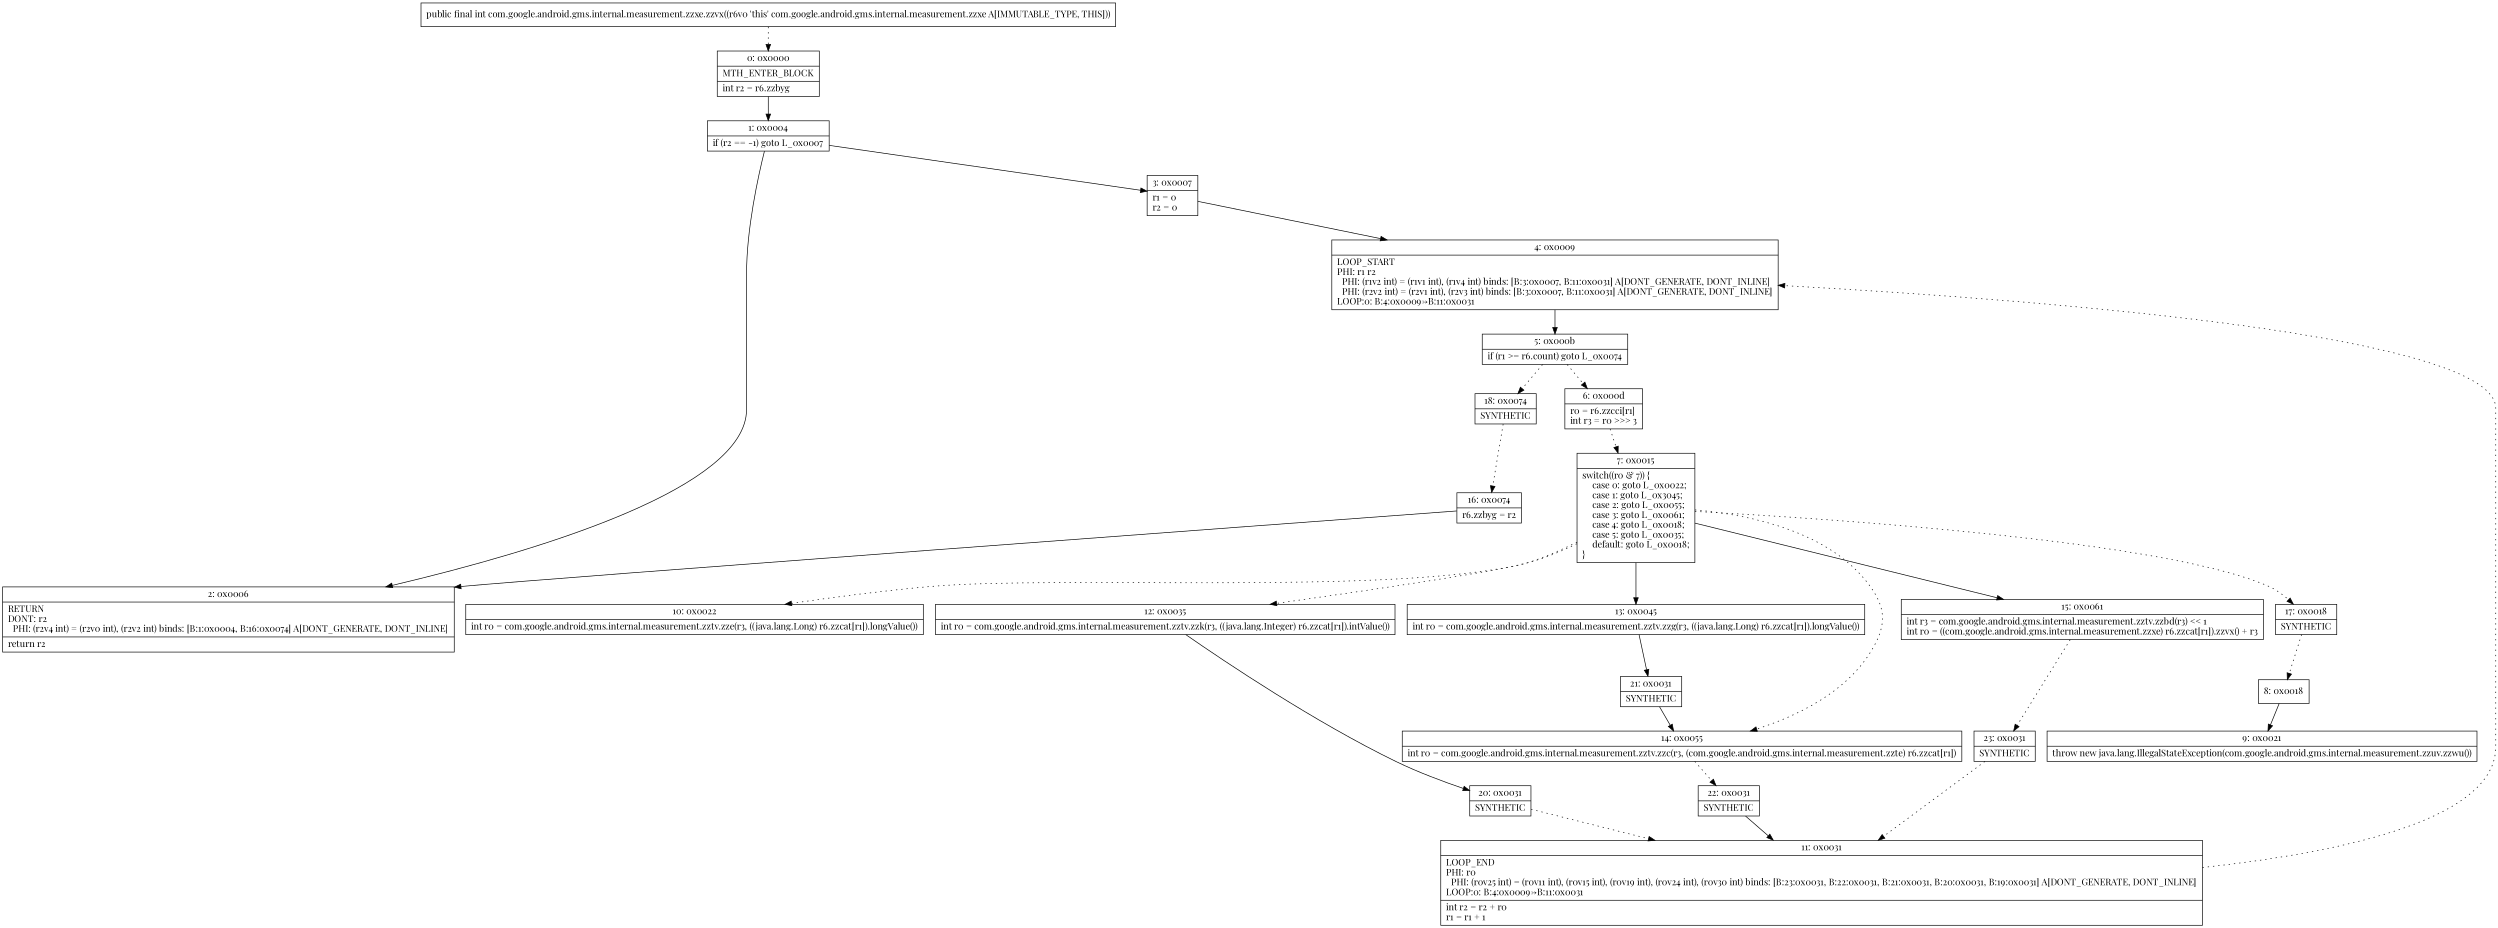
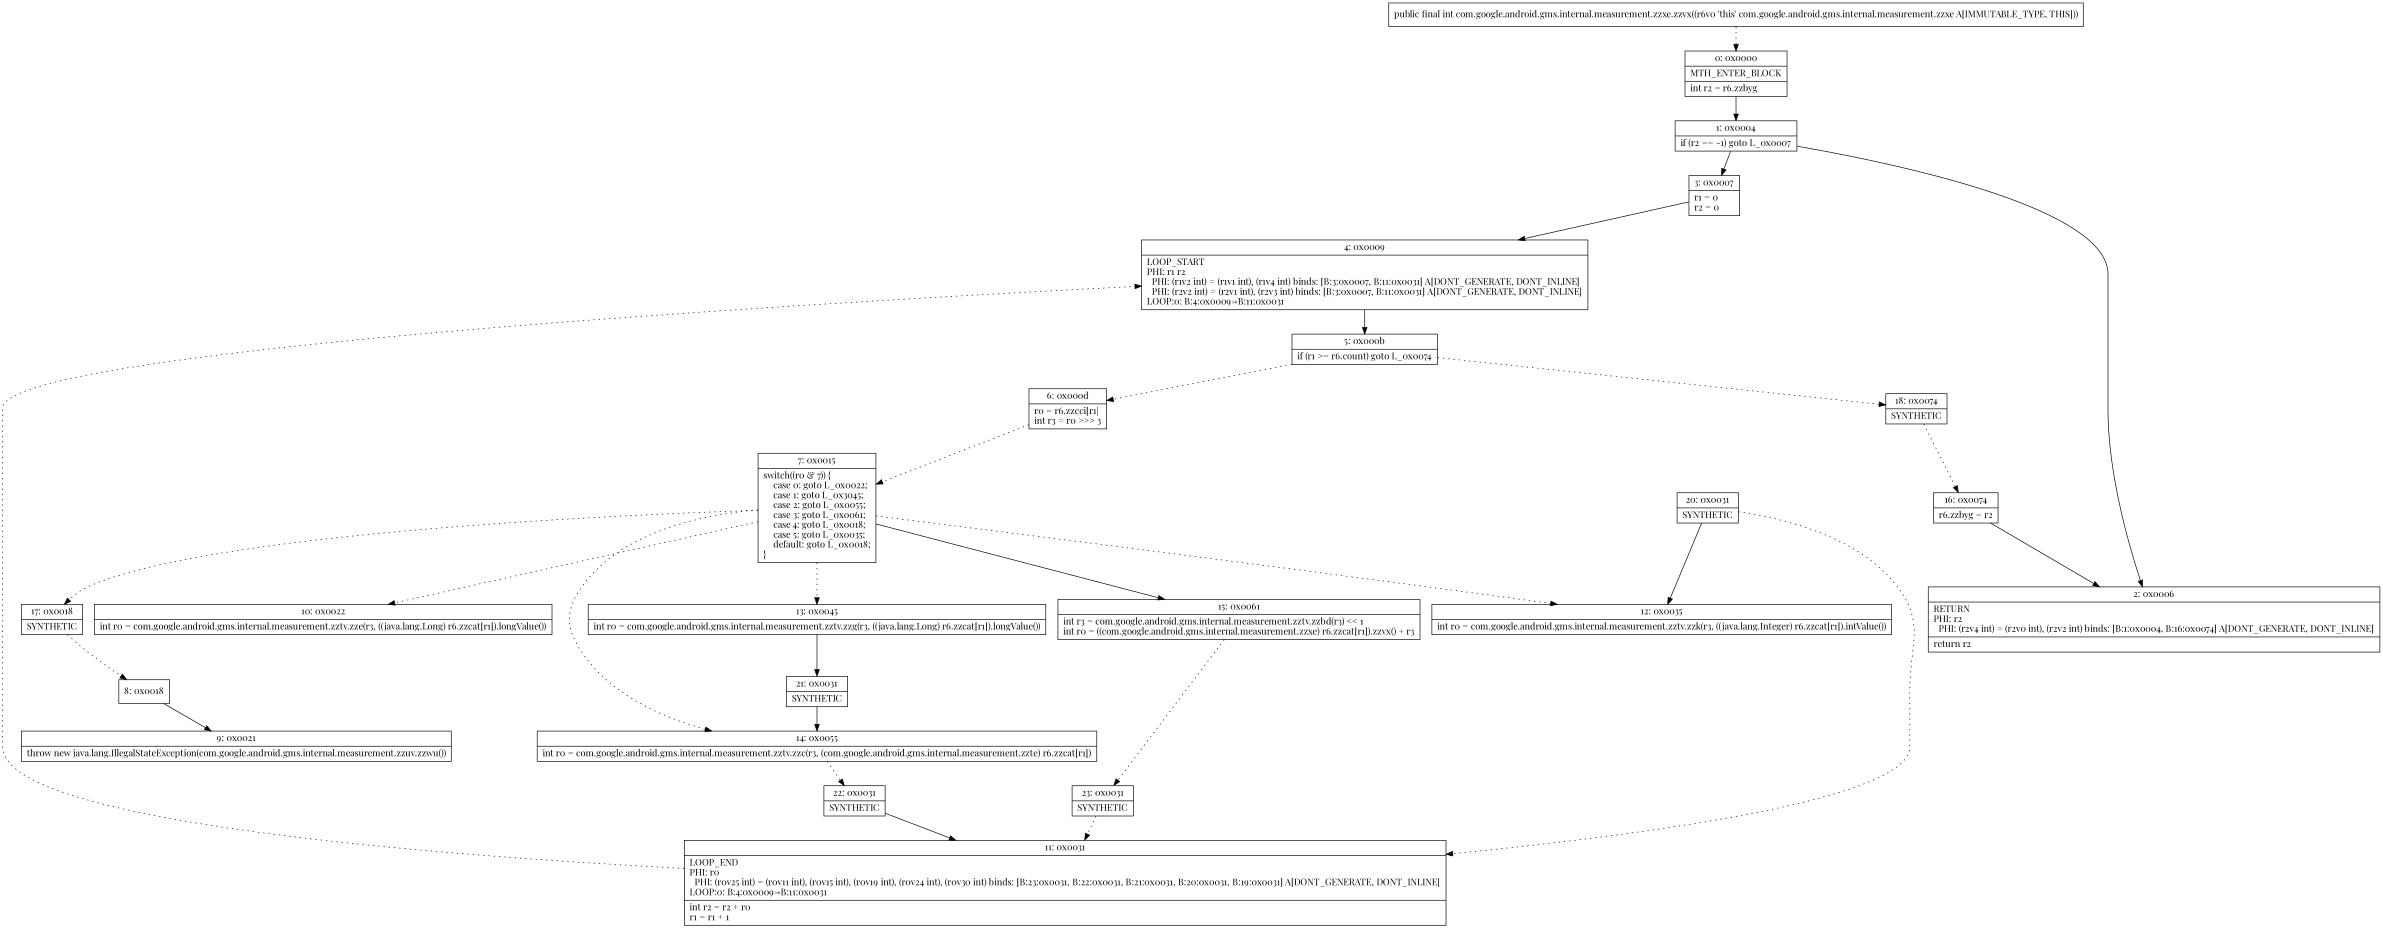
(1636, 580) -> (817, 580)
(29, 619) -> (1949, 619)
(1320, 720) -> (1686, 561)
